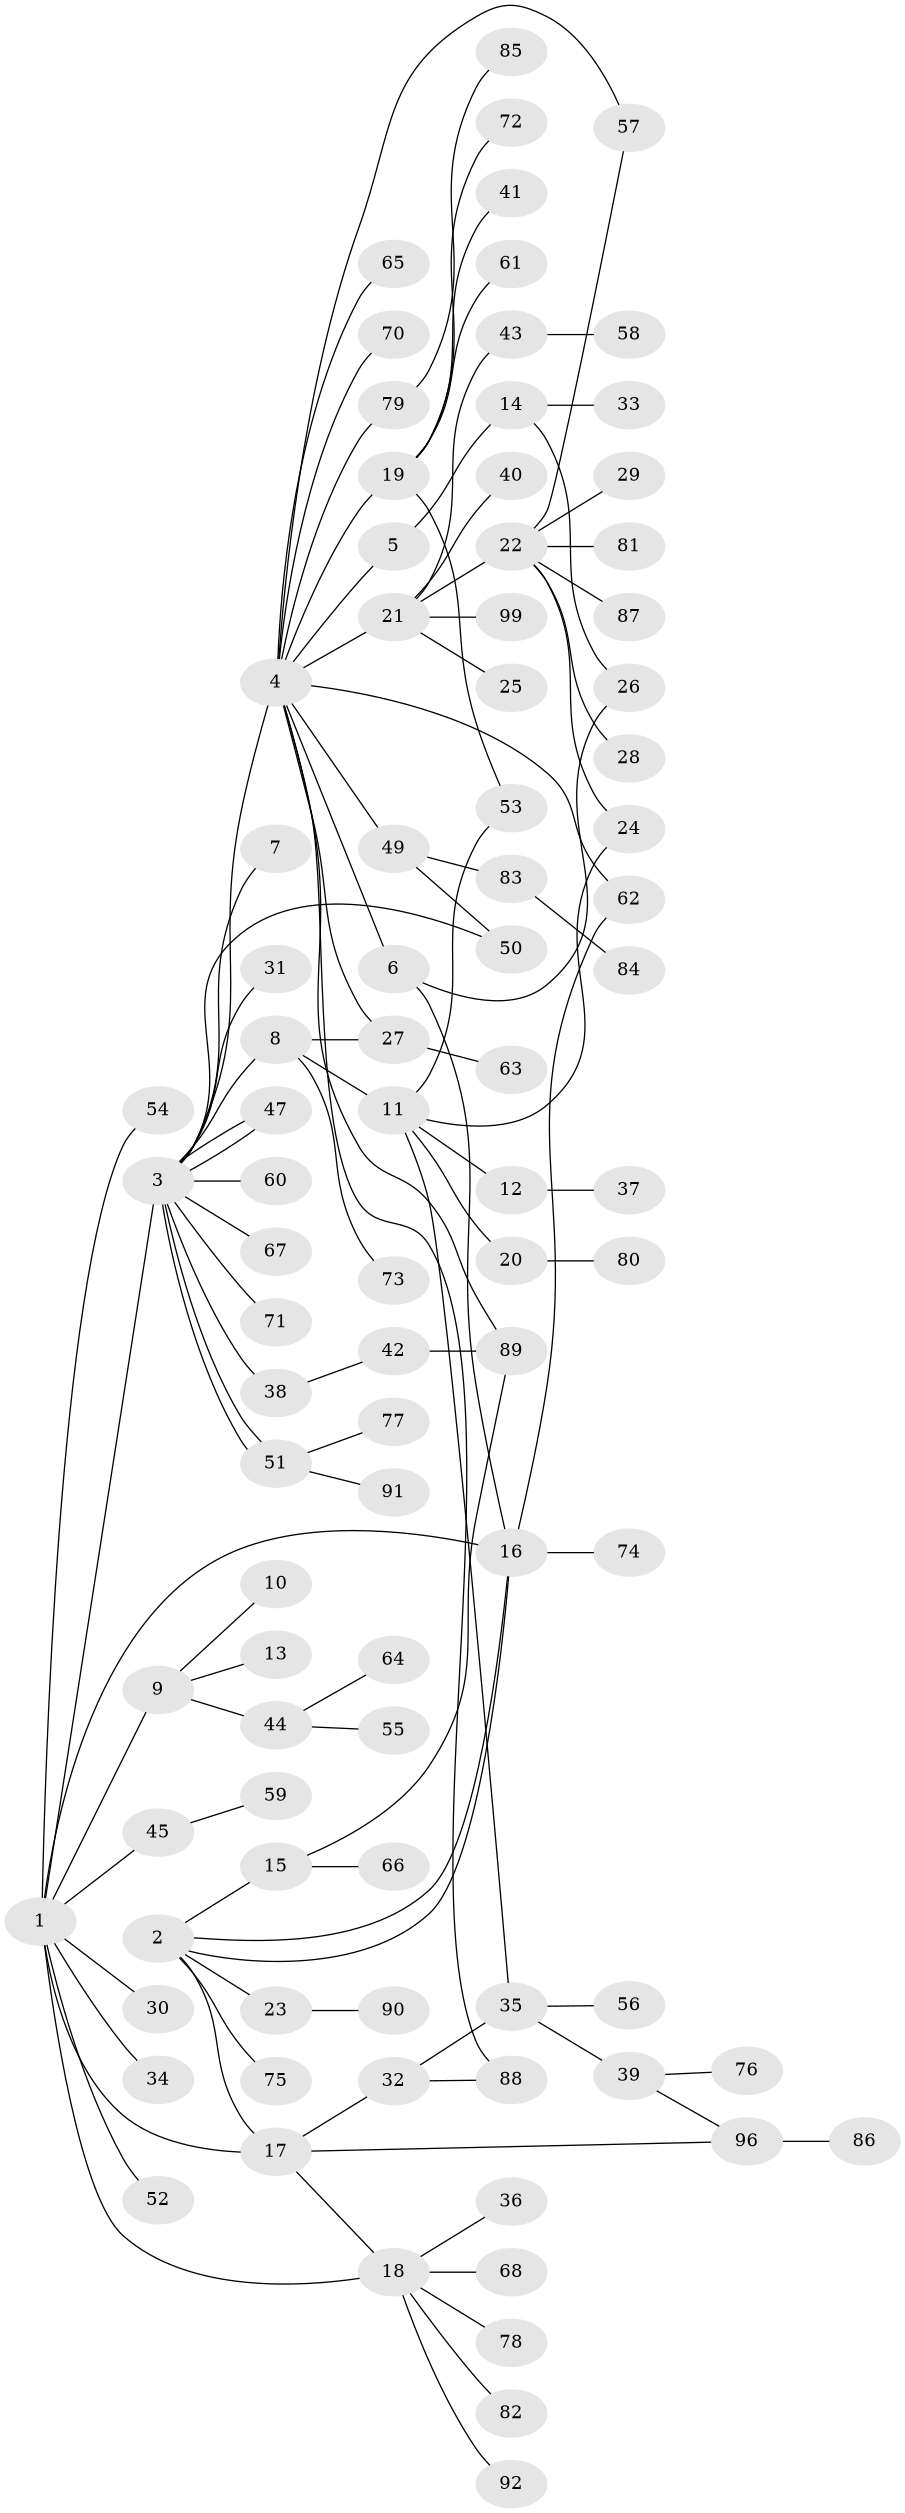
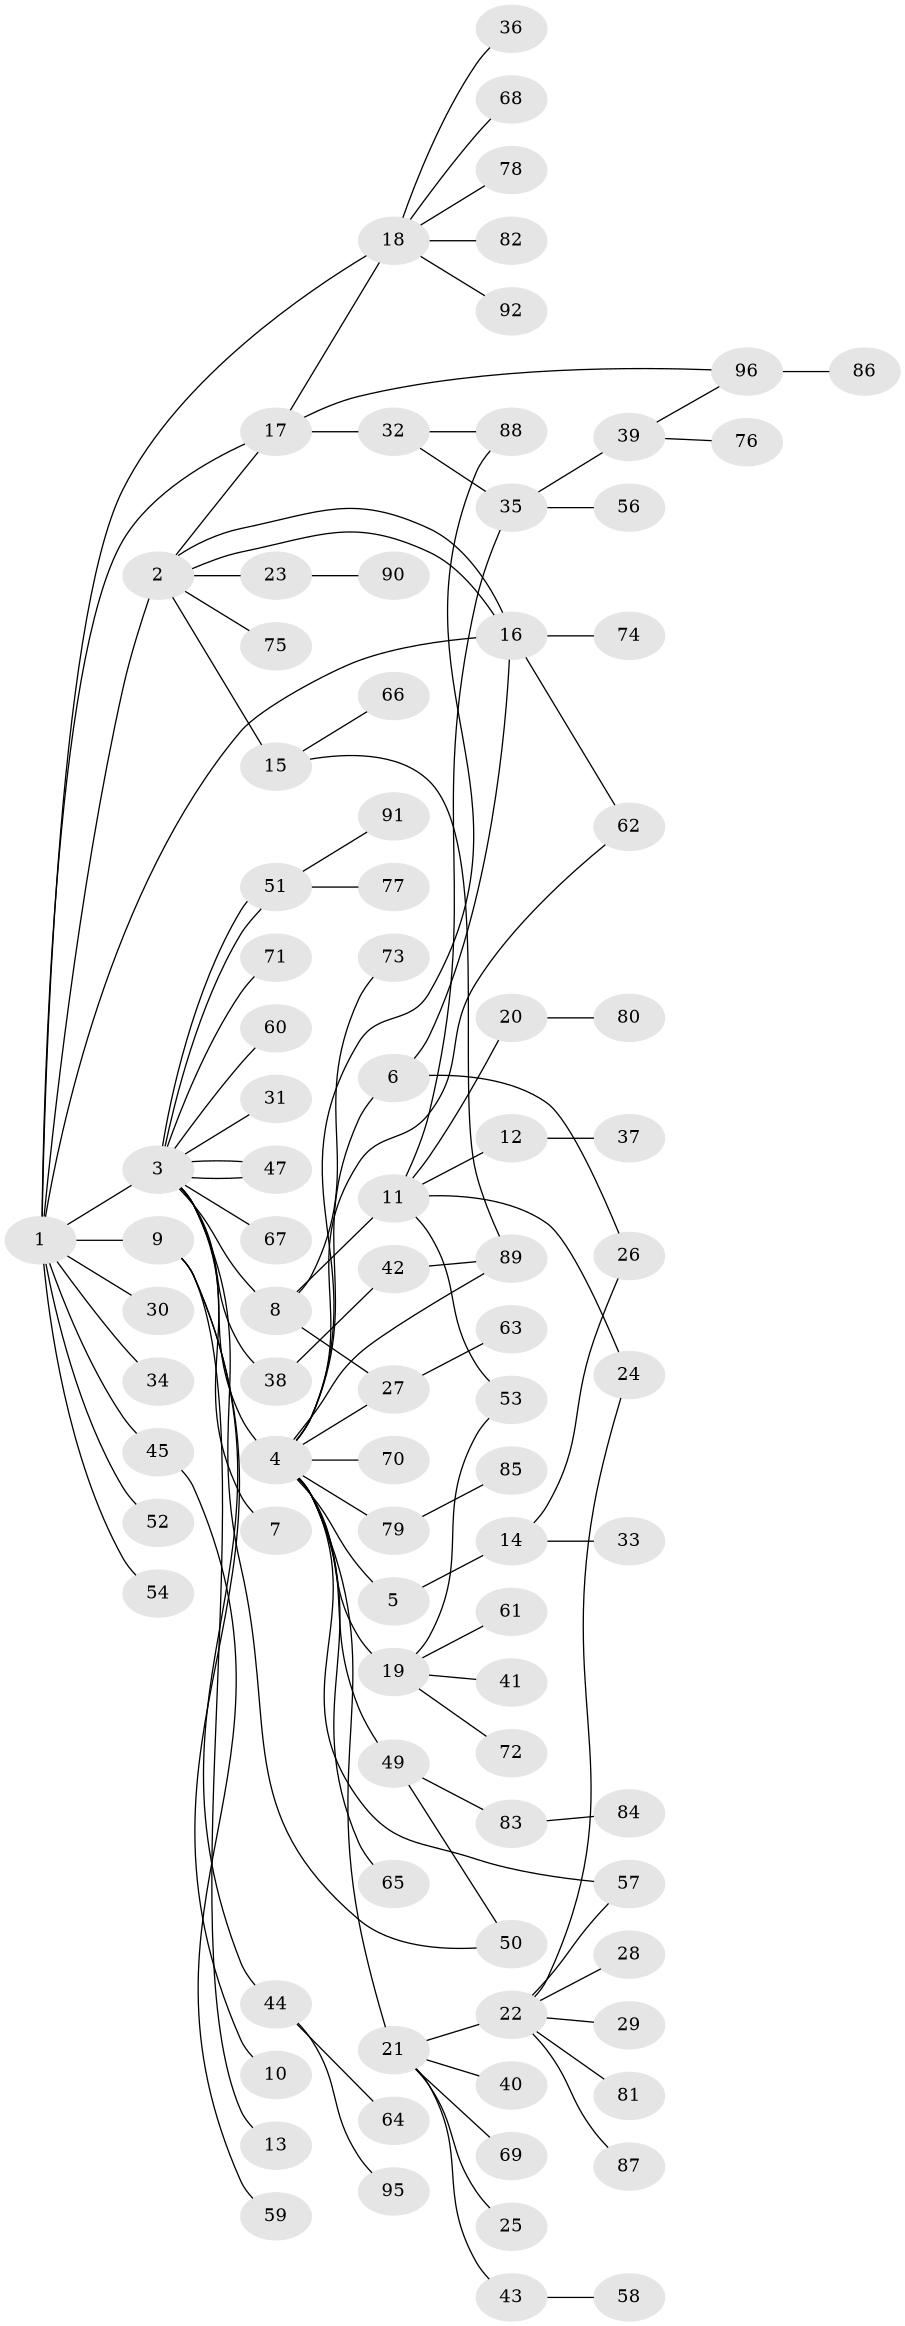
(512, 617) -> (512, 2156)
none -> (83, 905)
(394, 1731) -> (394, 2191)
